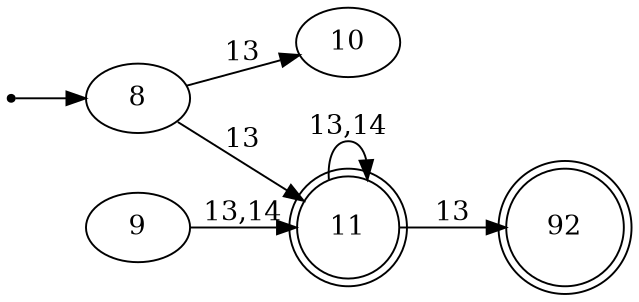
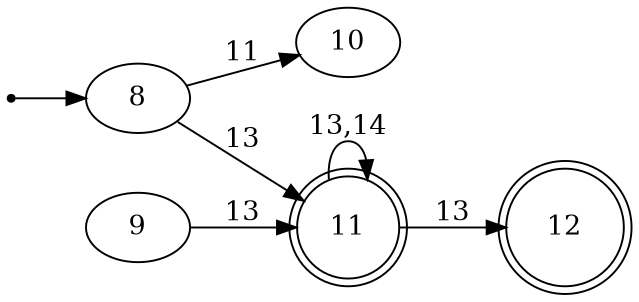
(243, 53) -> (243, 53)
(243, 213) -> (243, 213)
(565, 227) -> (565, 227)
